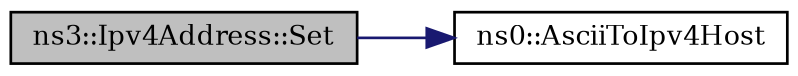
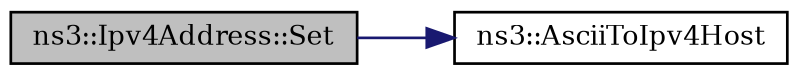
(621, 38) -> (621, 38)
